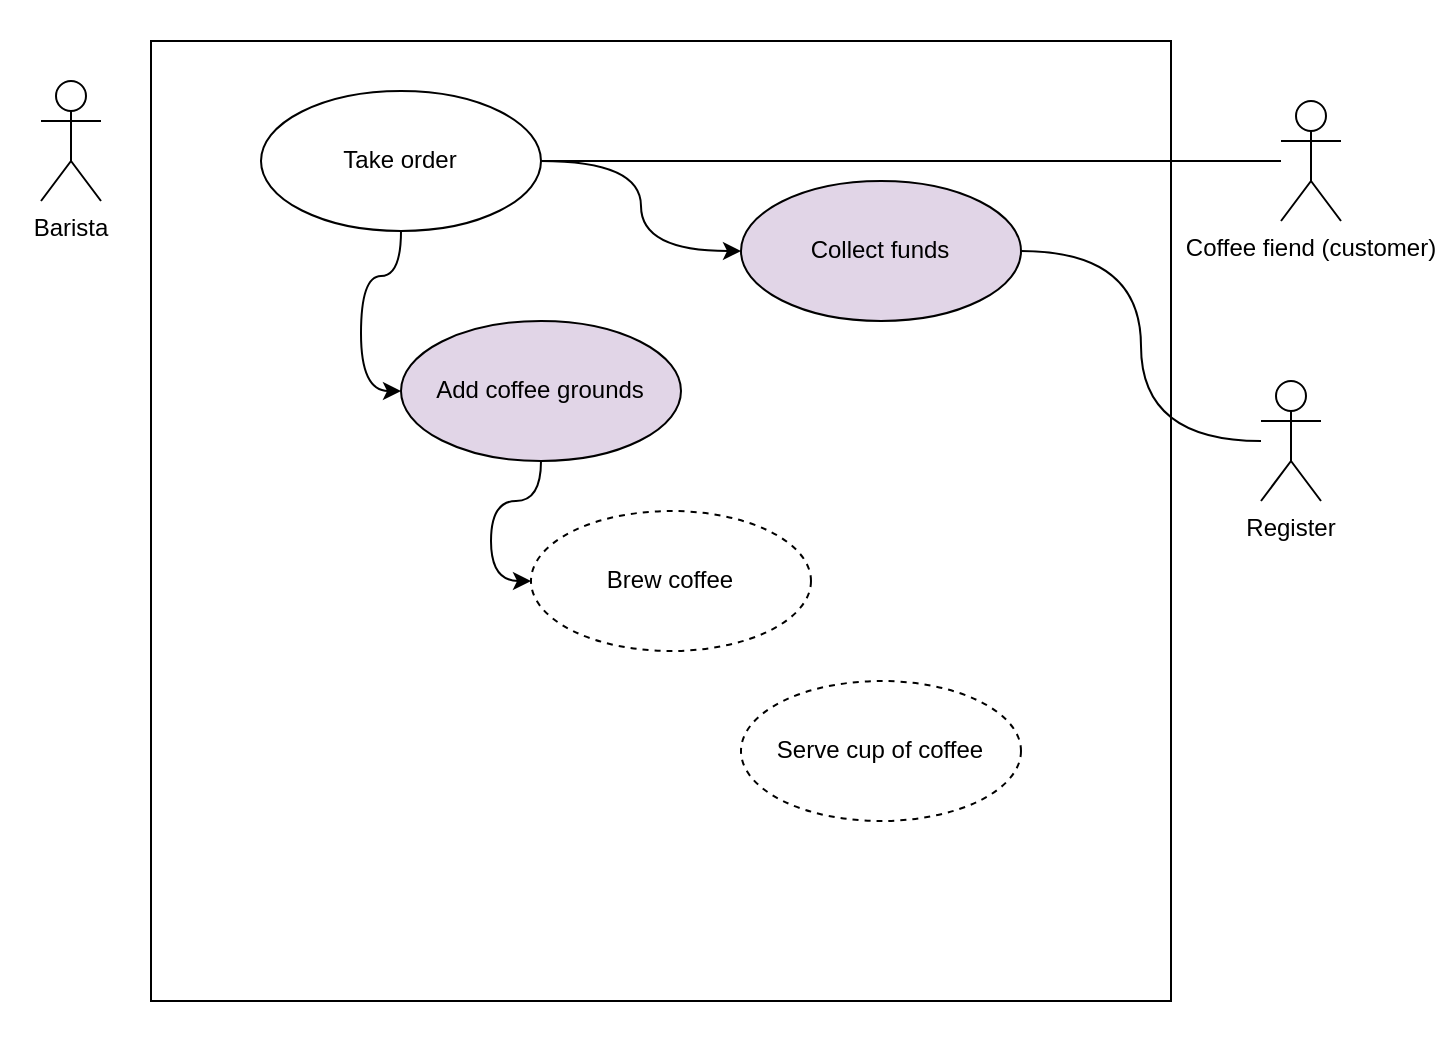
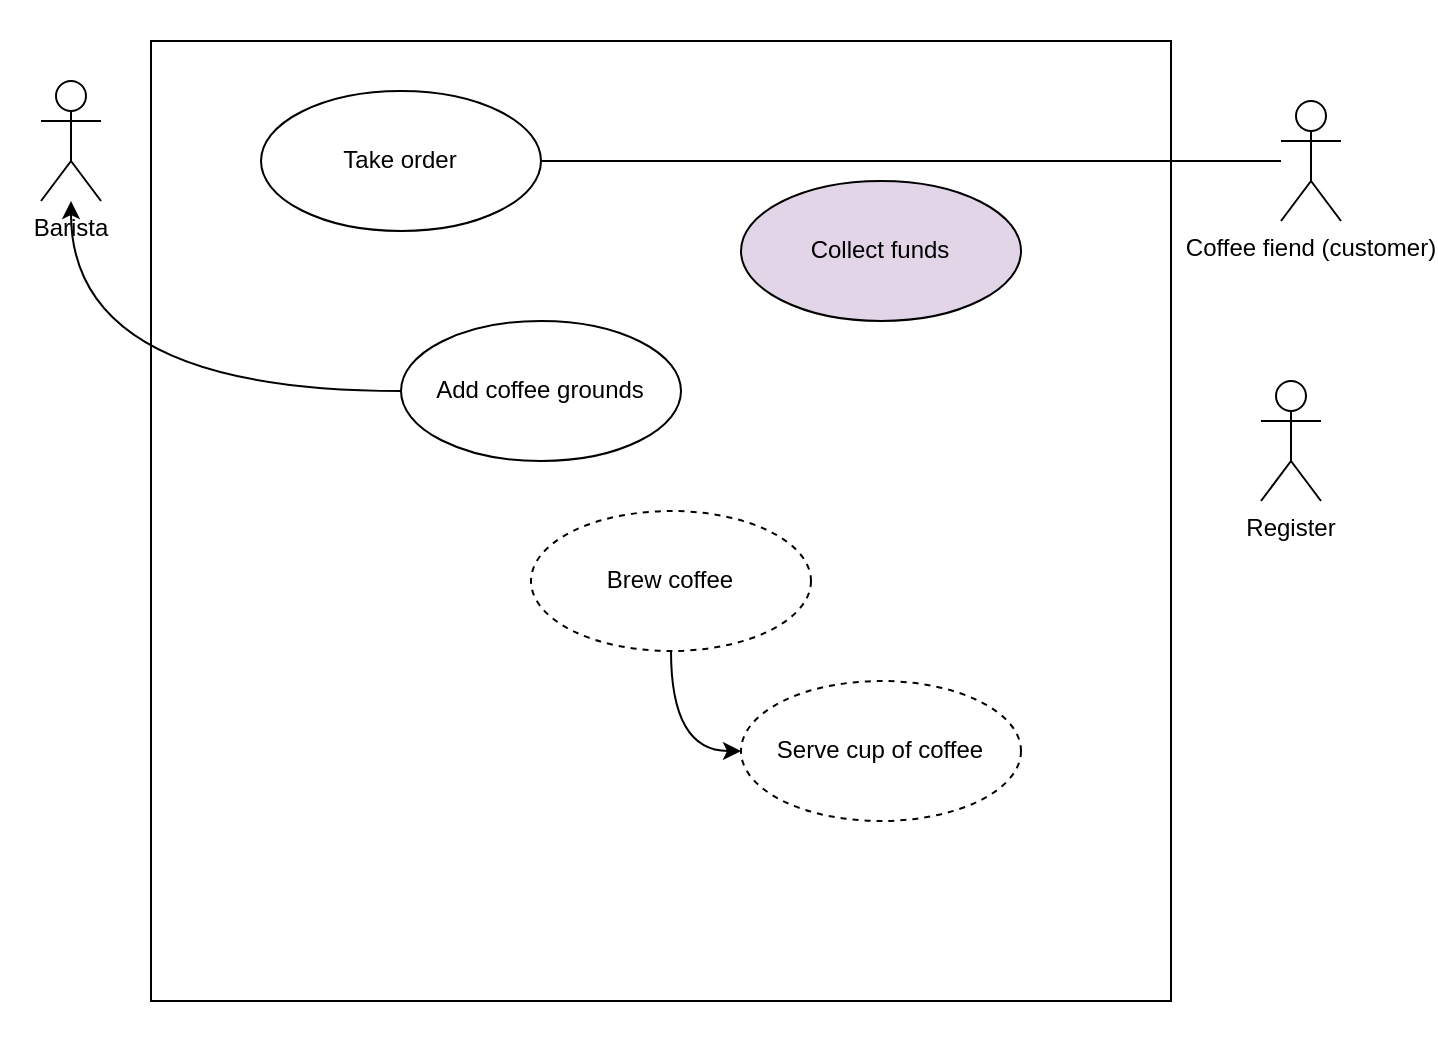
(644, 220) -> none
(363, 303) -> none
(1141, 346) -> none
(541, 391) -> (541, 391)
(495, 516) -> (183, 360)
none -> (680, 713)
